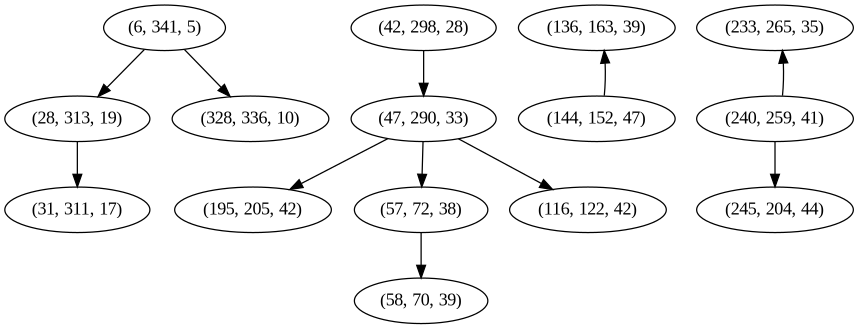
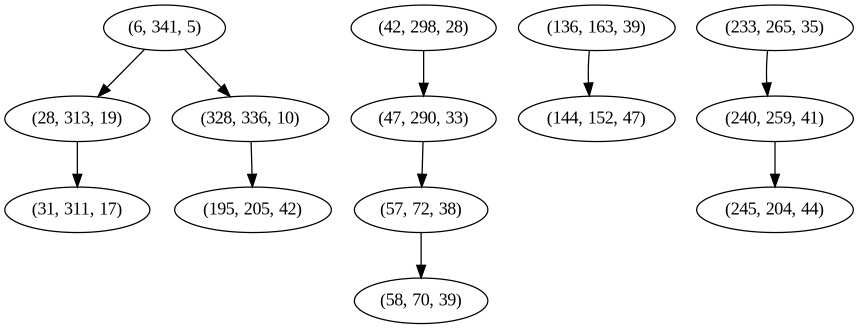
(605, 79) -> (588, 67)
(783, 79) -> (767, 67)
(345, 161) -> (252, 158)
(588, 210) -> none
